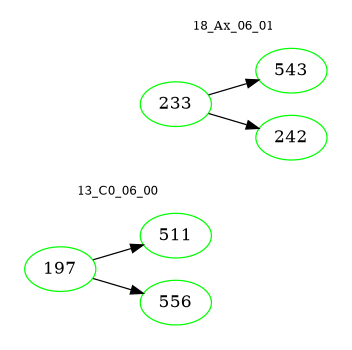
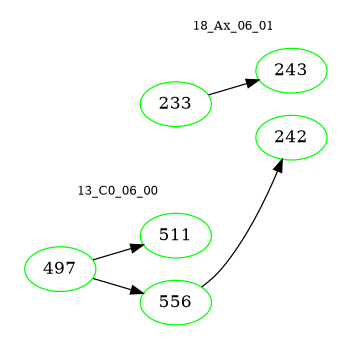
(291, 71) -> (291, 71)
(228, 119) -> (246, 234)
(60, 269) -> (60, 269)
